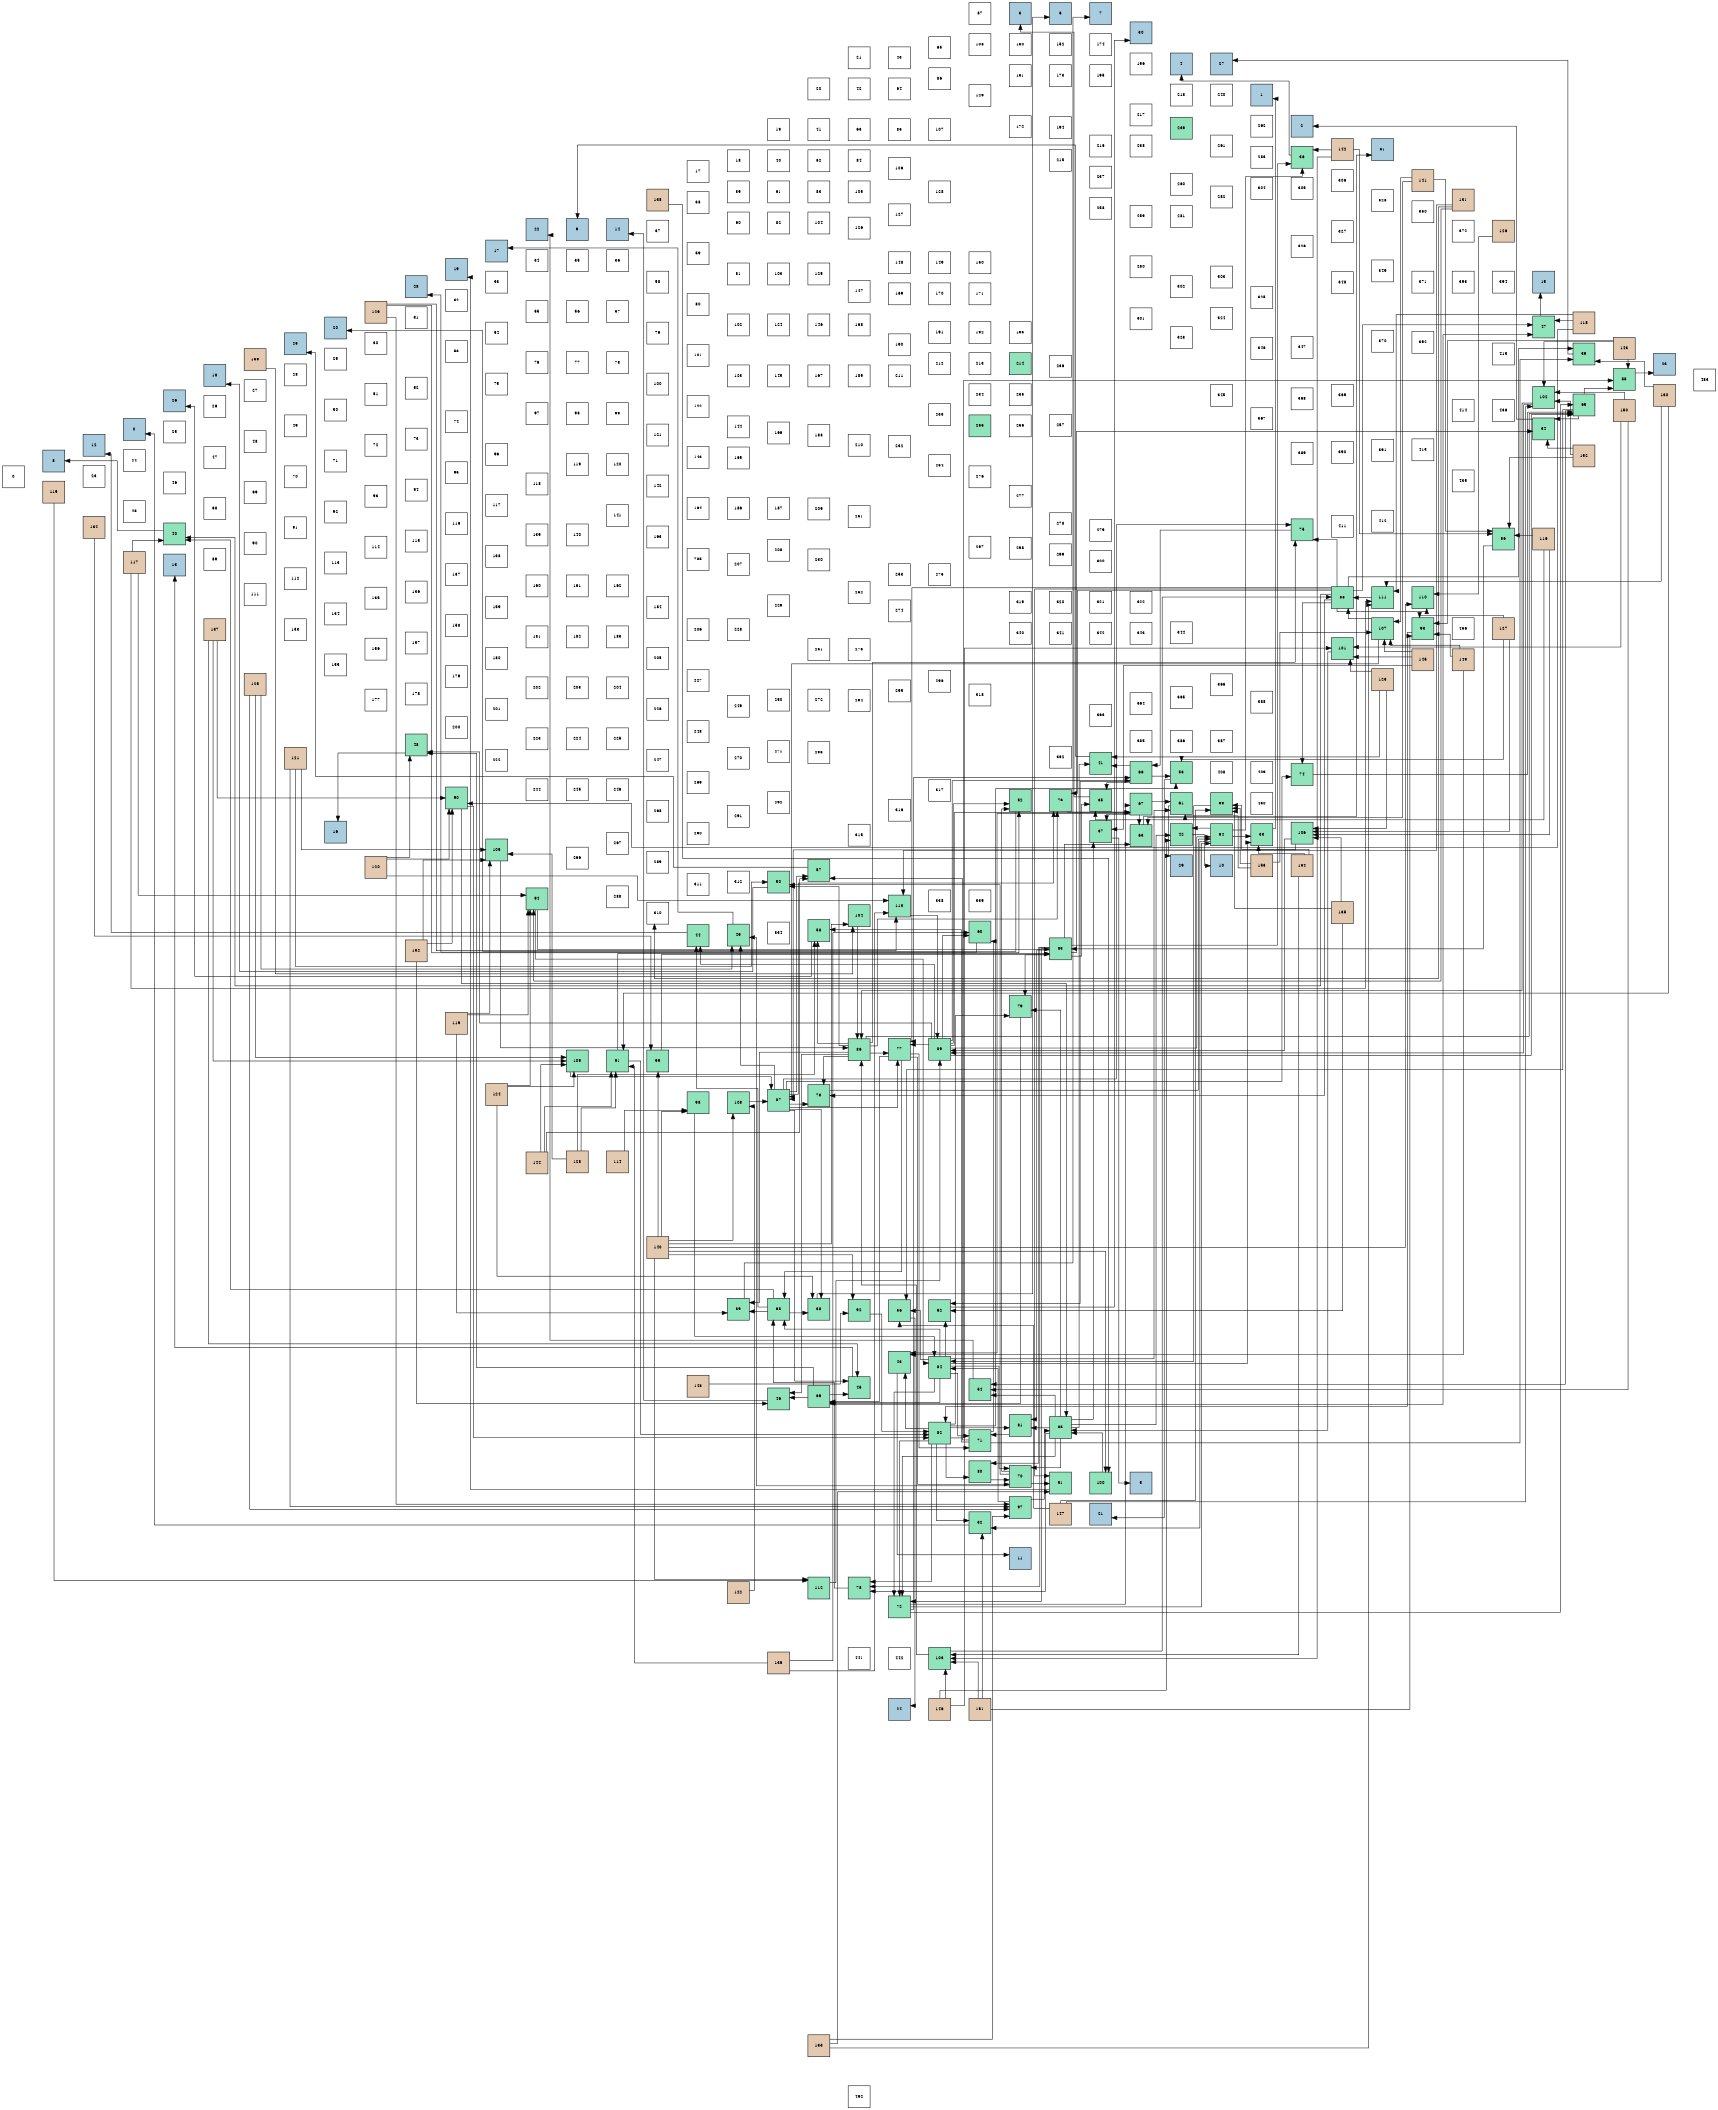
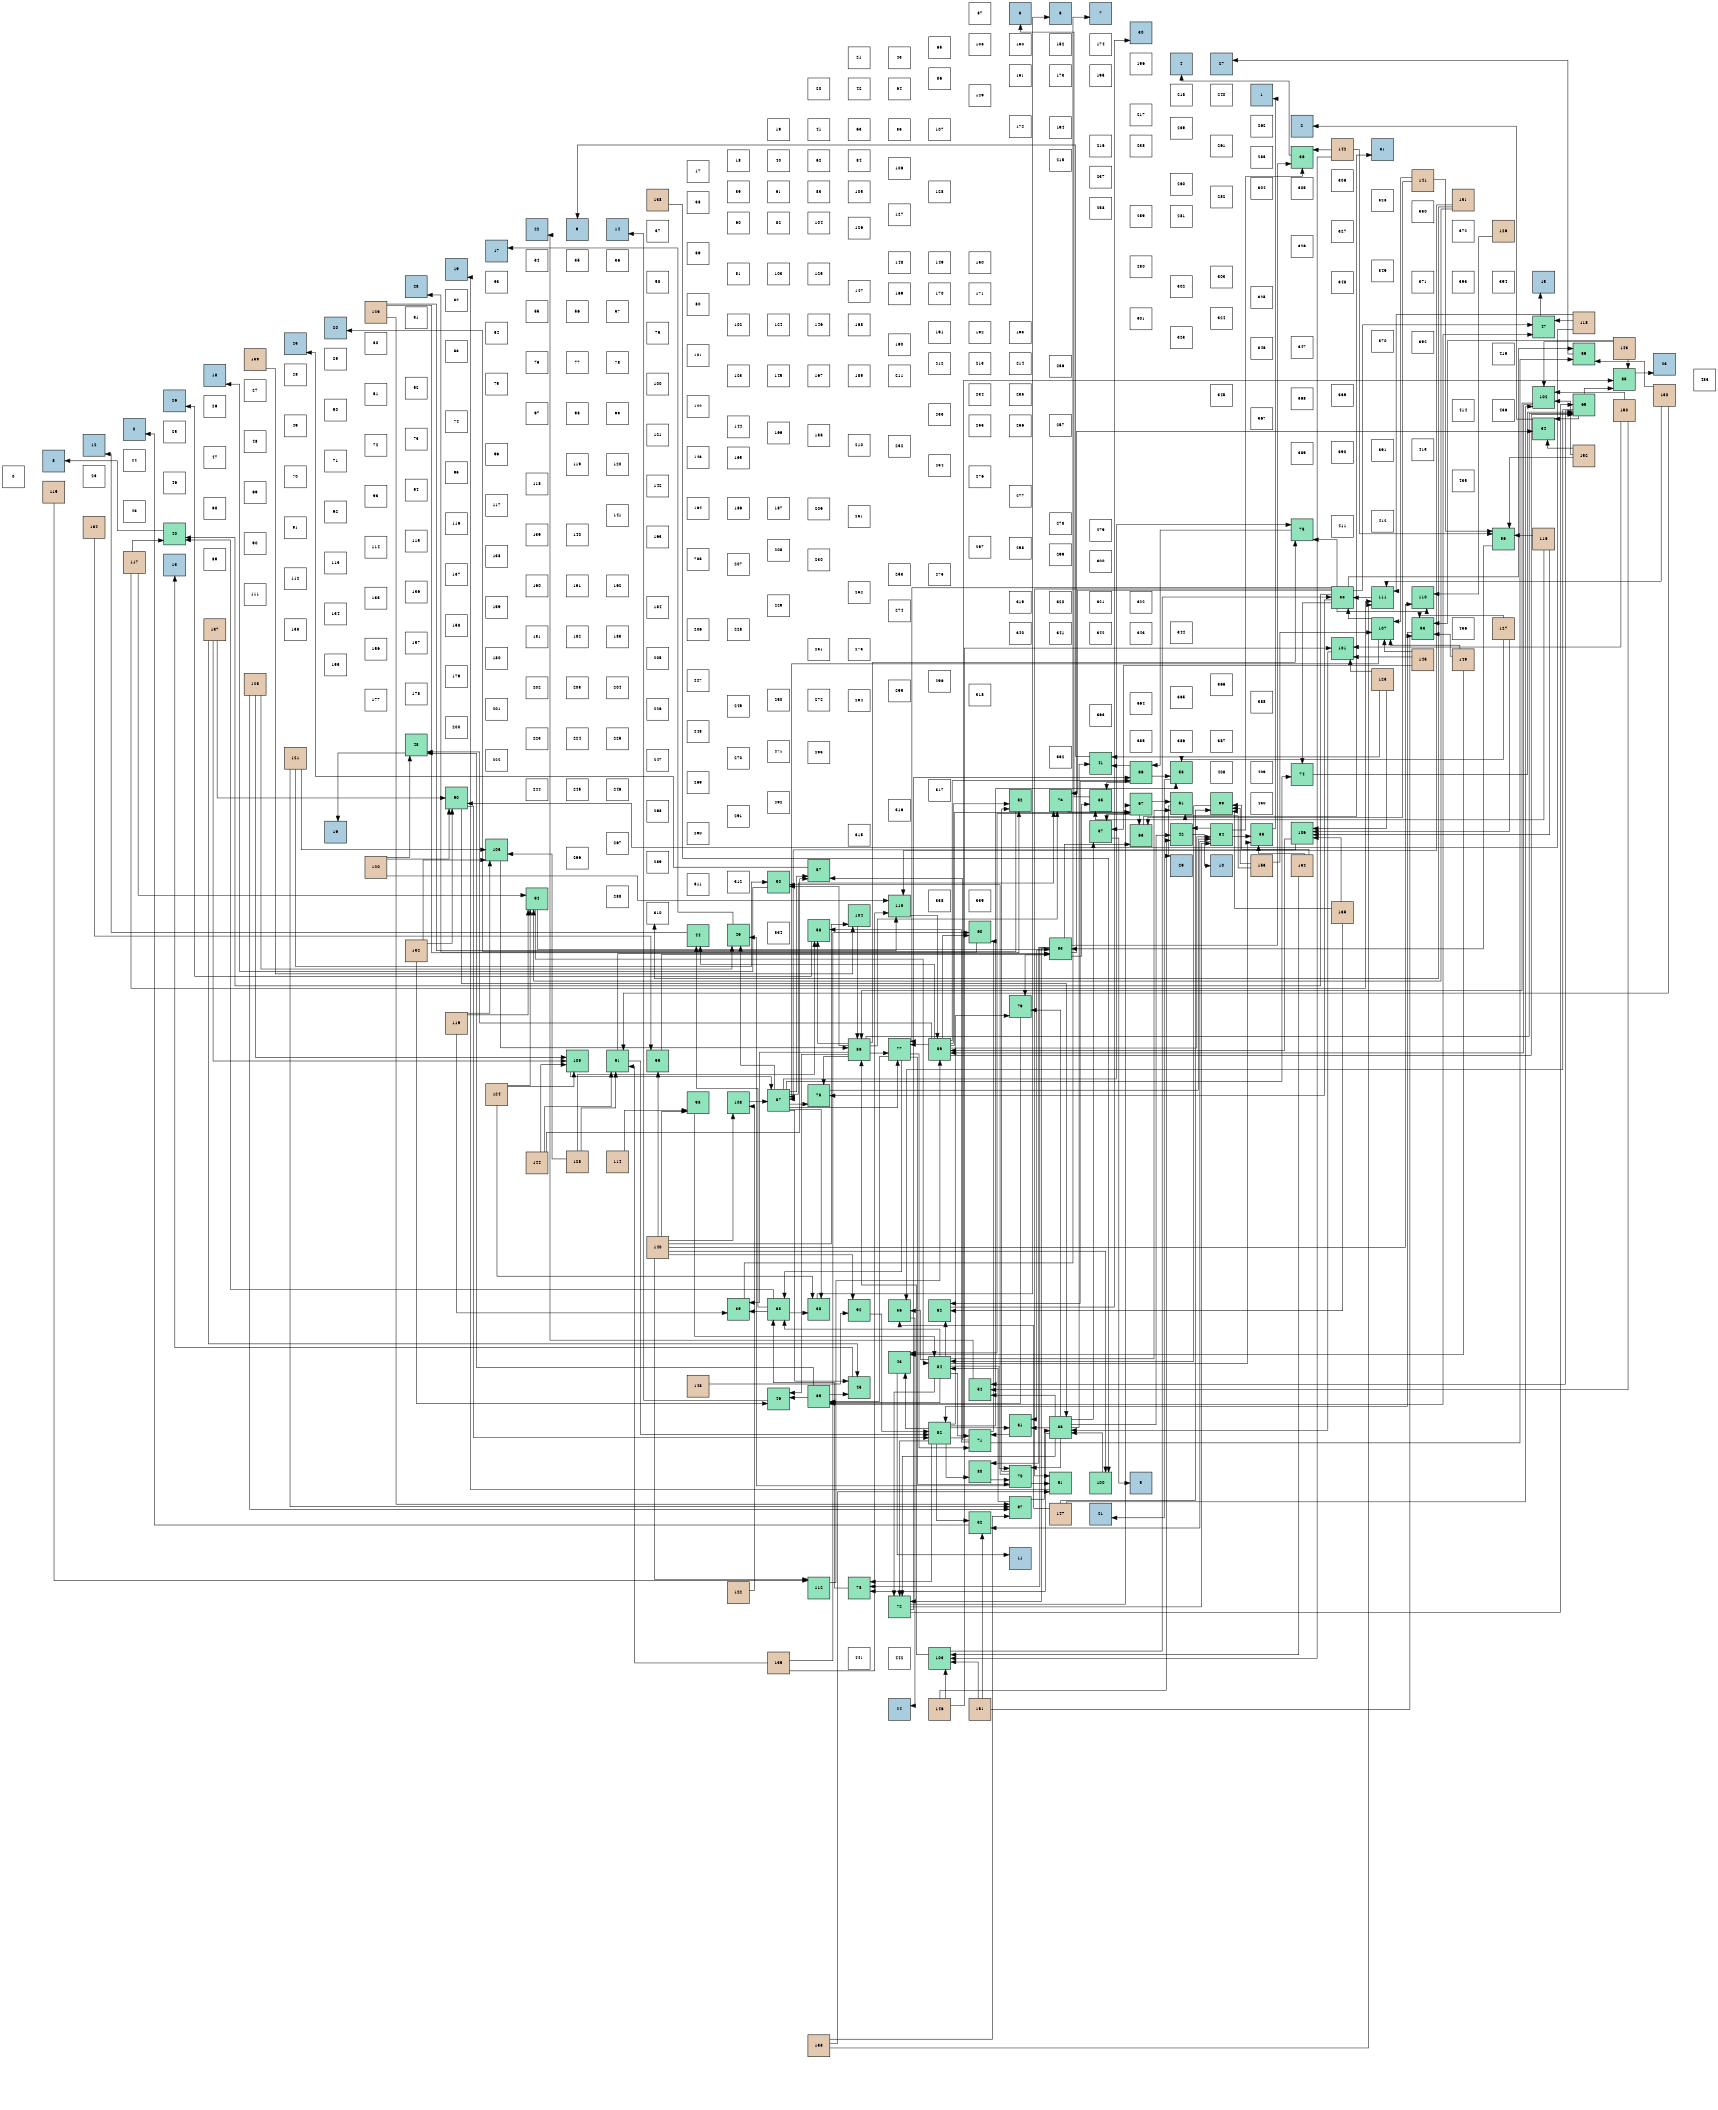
(1181, 128) -> (1181, 128)
(1020, 364) -> (1020, 364)
(980, 426) -> (980, 426)
(859, 2097) -> none
